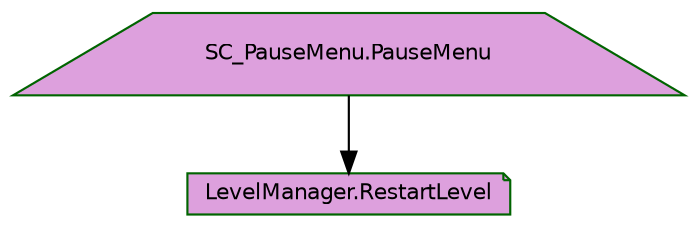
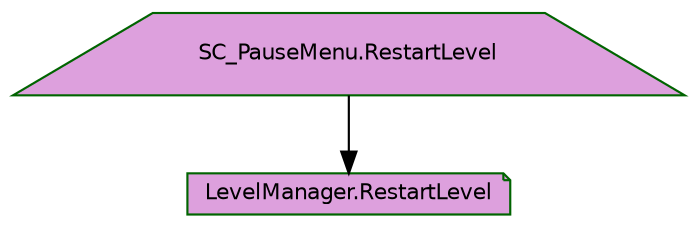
(349, 54) -> (349, 54)
